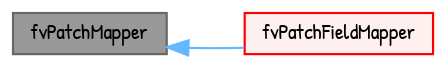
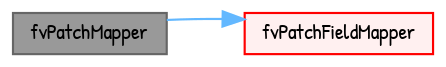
(216, 48) -> (195, 19)
